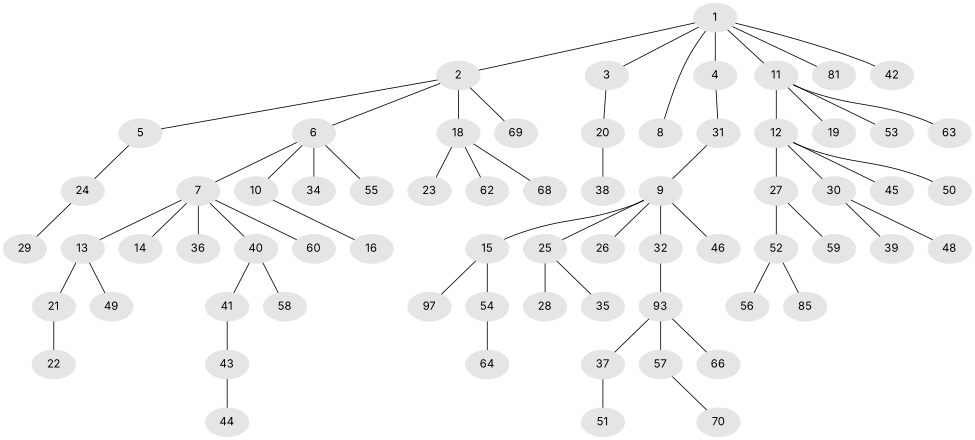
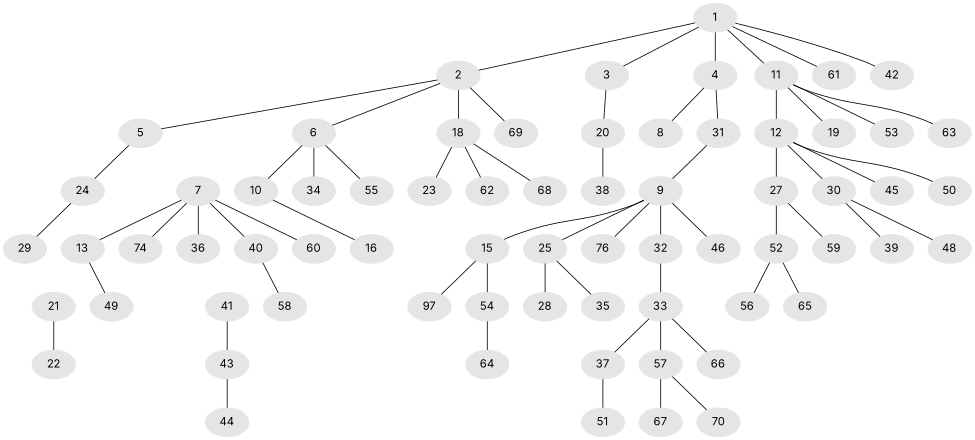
(681, 73) -> (688, 104)
(834, 75) -> (834, 75)
(256, 162) -> none
(140, 249) -> (140, 249)
(603, 249) -> (603, 249)
(68, 278) -> none
(242, 278) -> none
(661, 307) -> (661, 307)
(805, 307) -> (805, 307)
none -> (661, 422)
